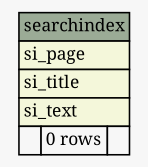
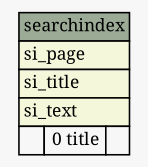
(74, 140) -> (77, 140)
